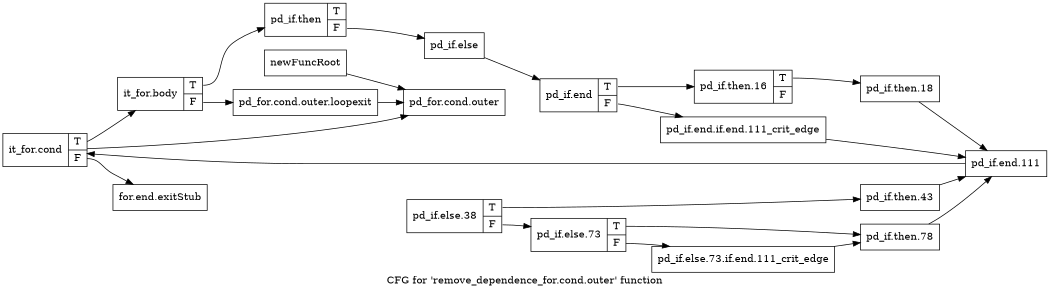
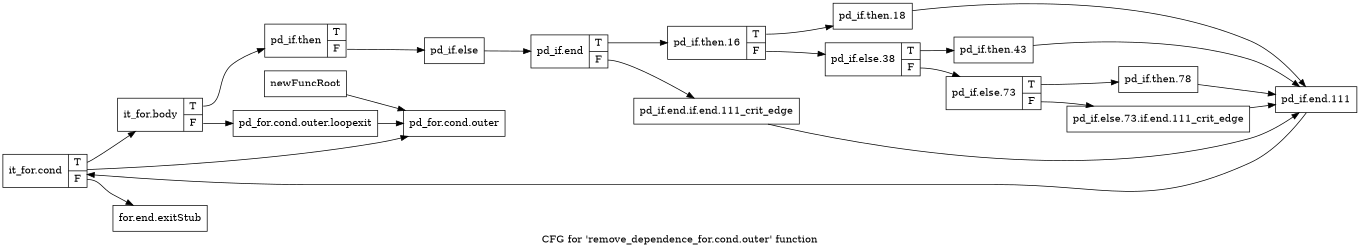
none -> (792, 52)
(844, 245) -> (1259, 107)
